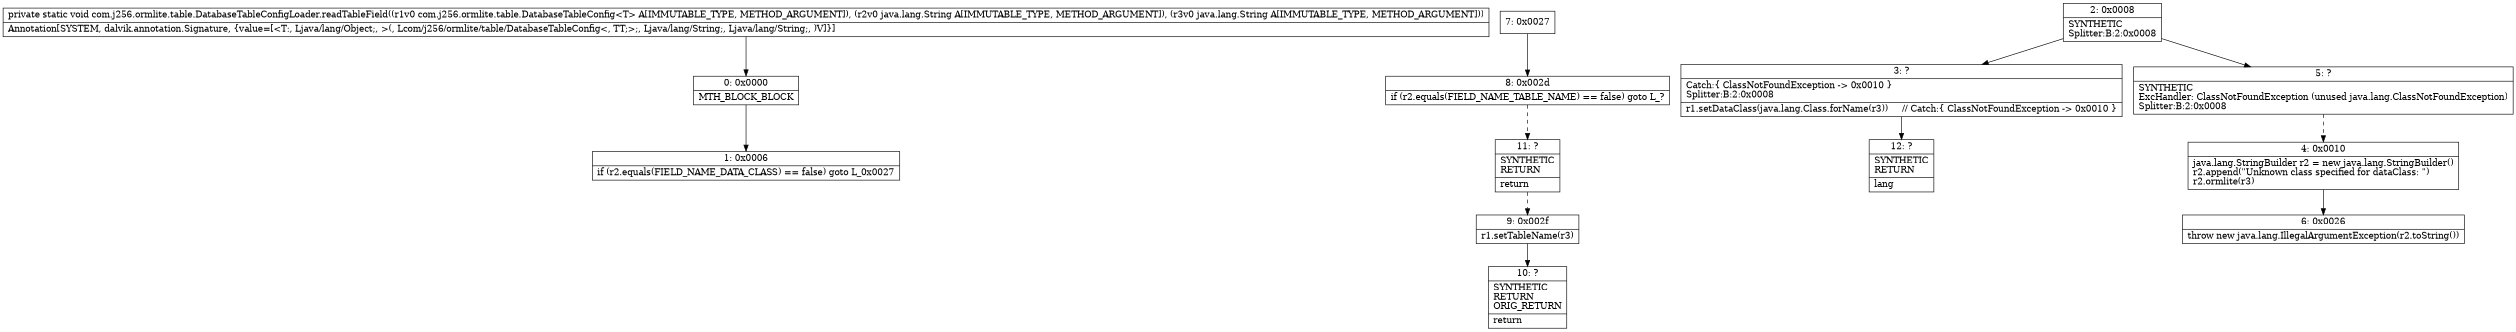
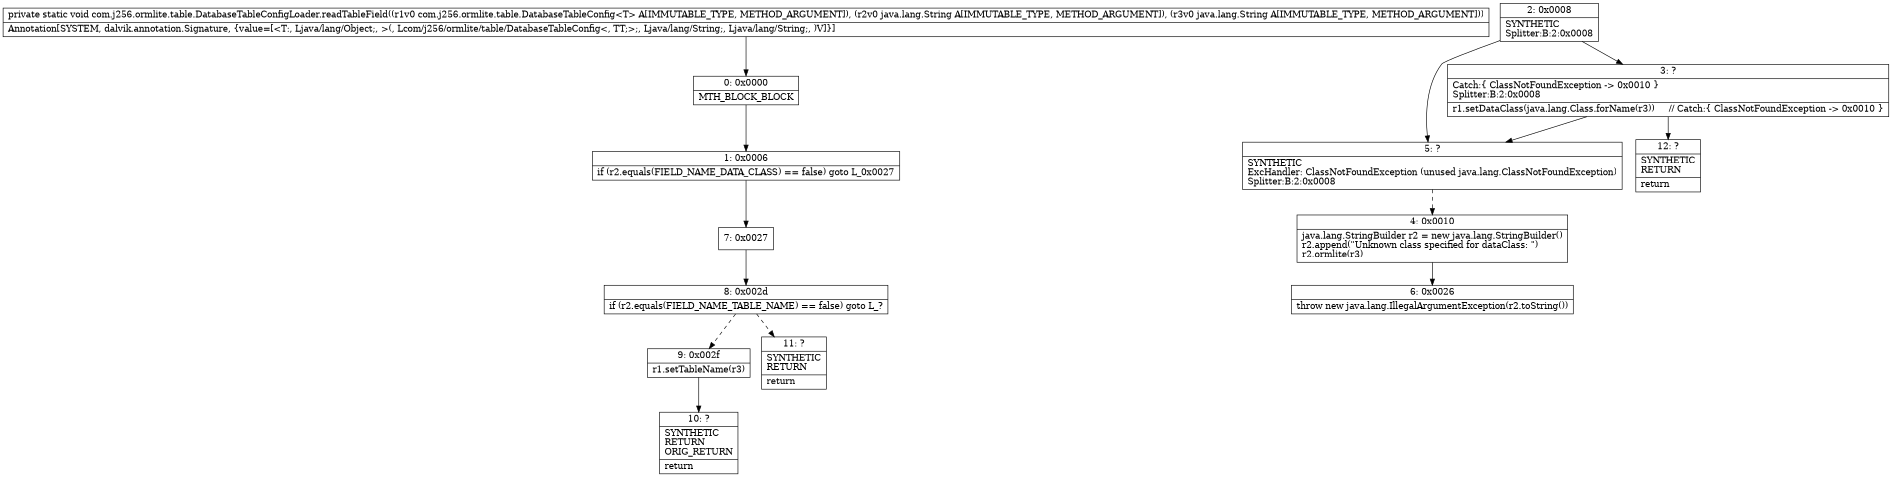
none -> (1549, 128)
(1884, 184) -> (1655, 184)
(1528, 200) -> (724, 329)
none -> (746, 201)
